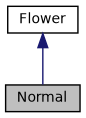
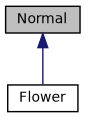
(43, 66) -> (43, 66)
